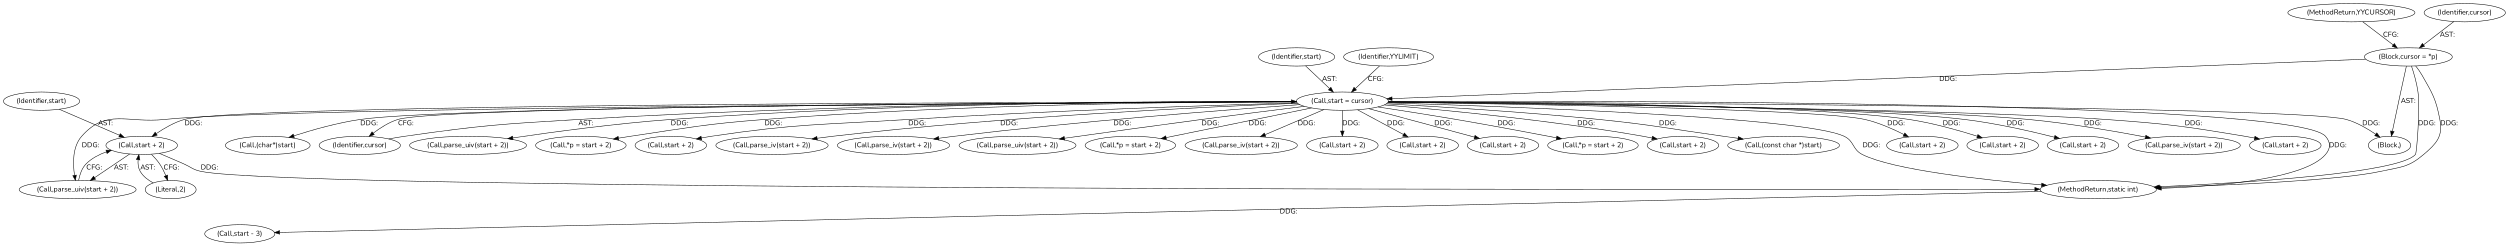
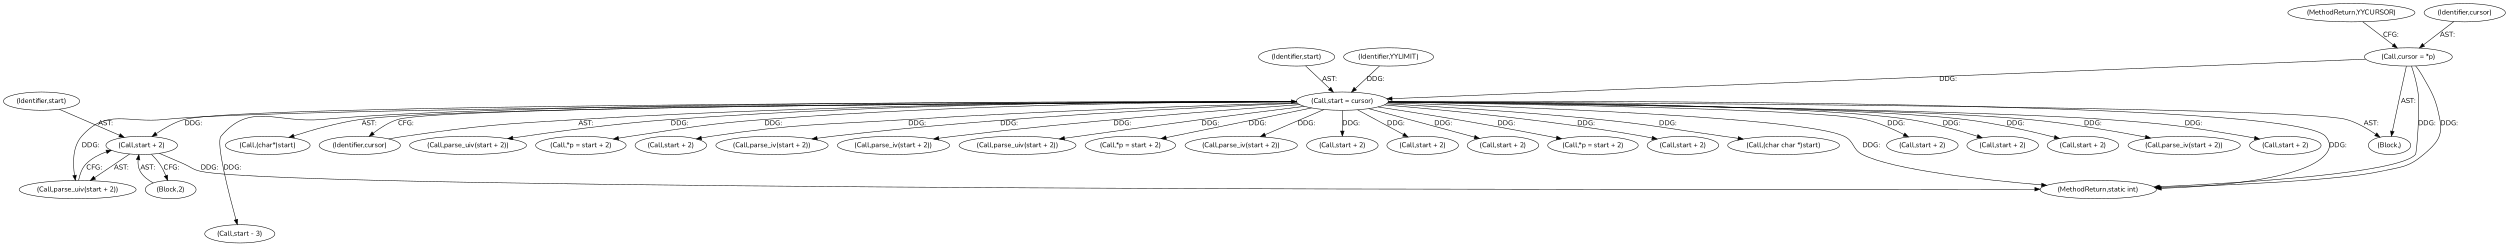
(2408, 57) -> (2408, 57)
(1377, 79) -> (1377, 79)
(370, 123) -> (370, 123)
(2372, 123) -> (2372, 123)
(1784, 145) -> (1784, 145)
(171, 190) -> (171, 190)
(1160, 212) -> (713, 105)
